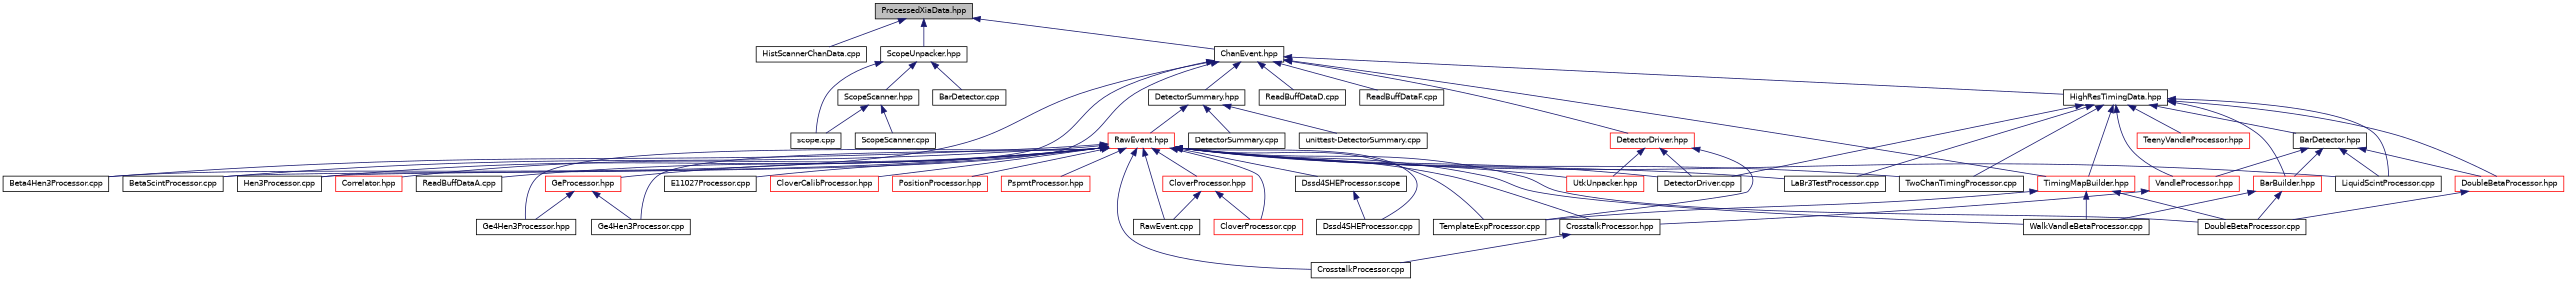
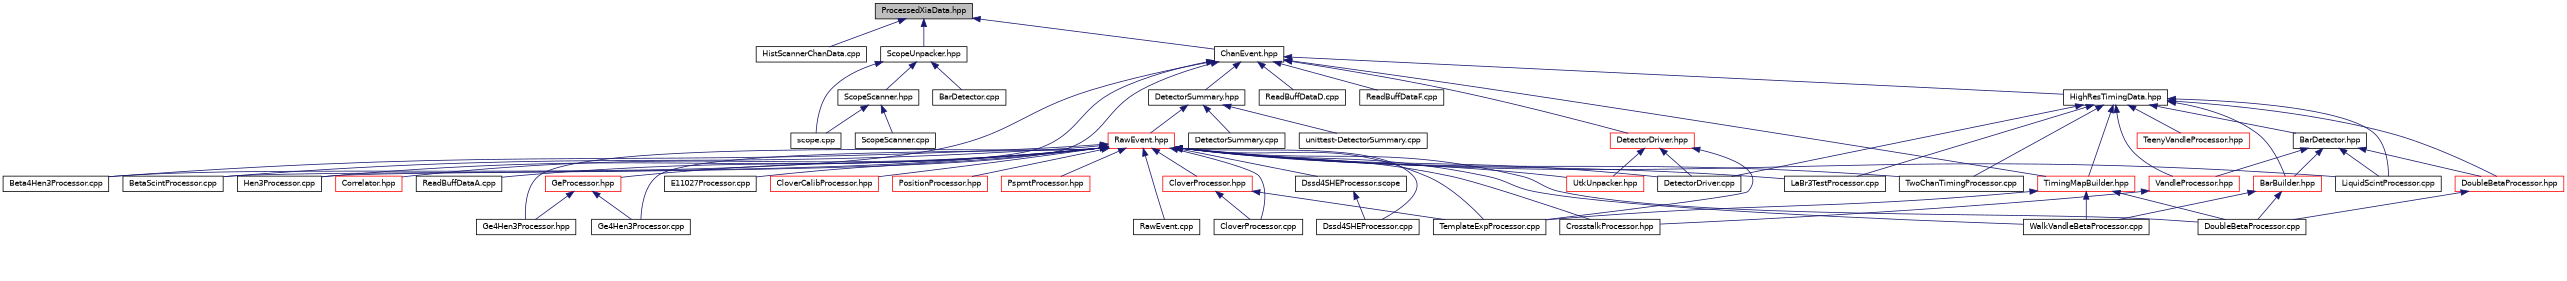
(1184, 208) -> (1353, 206)
(1258, 227) -> (1258, 227)
(1361, 270) -> none
